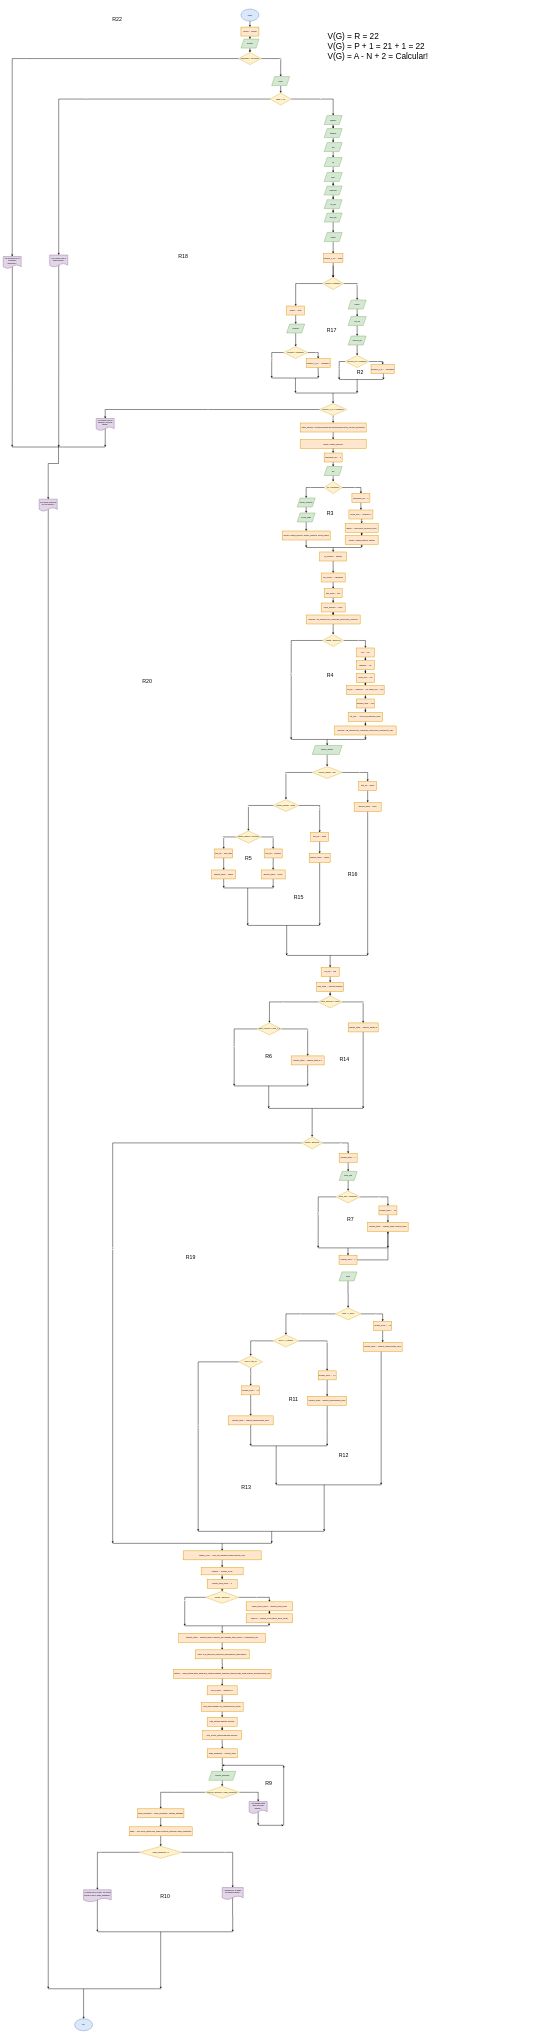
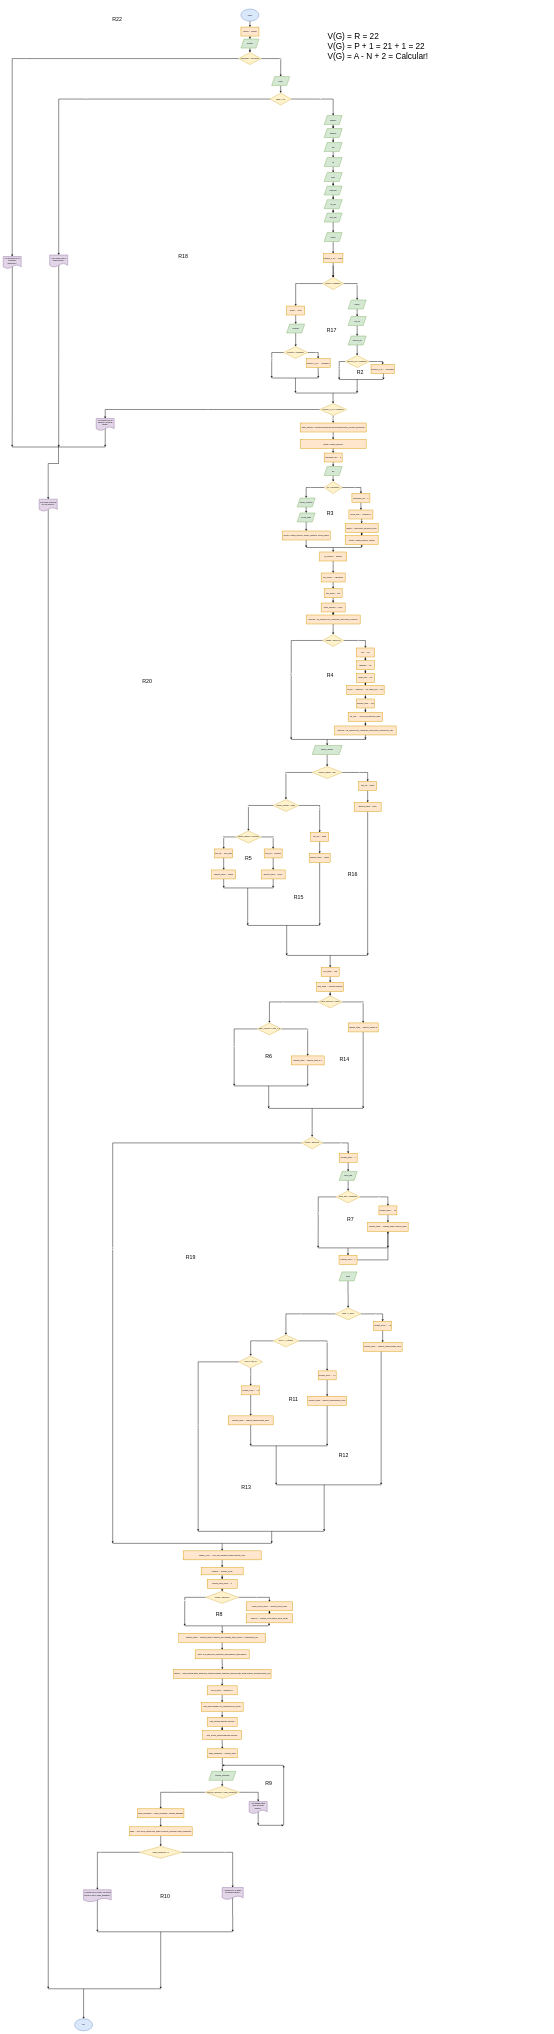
(330, 972) -> (330, 972)
none -> (219, 1614)
